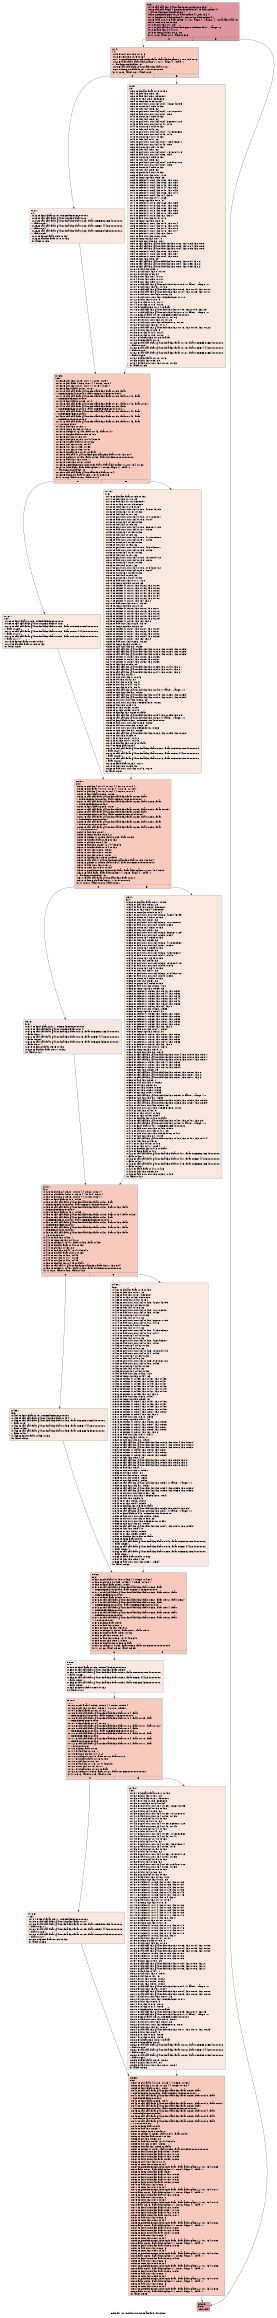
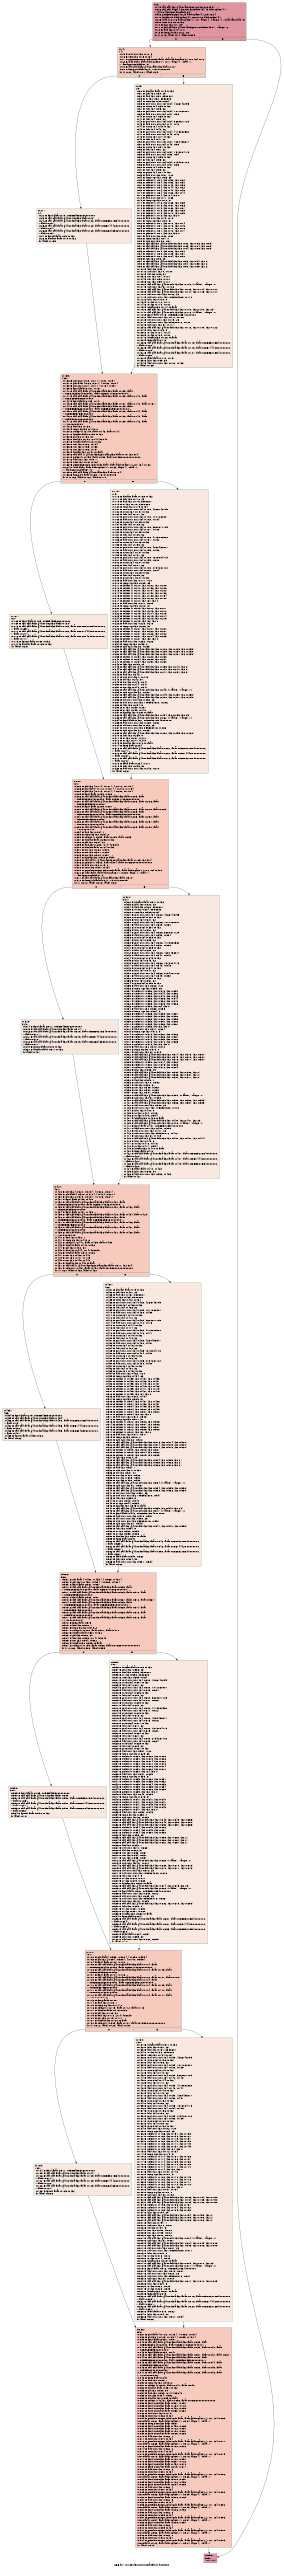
none -> (159, 1802)
